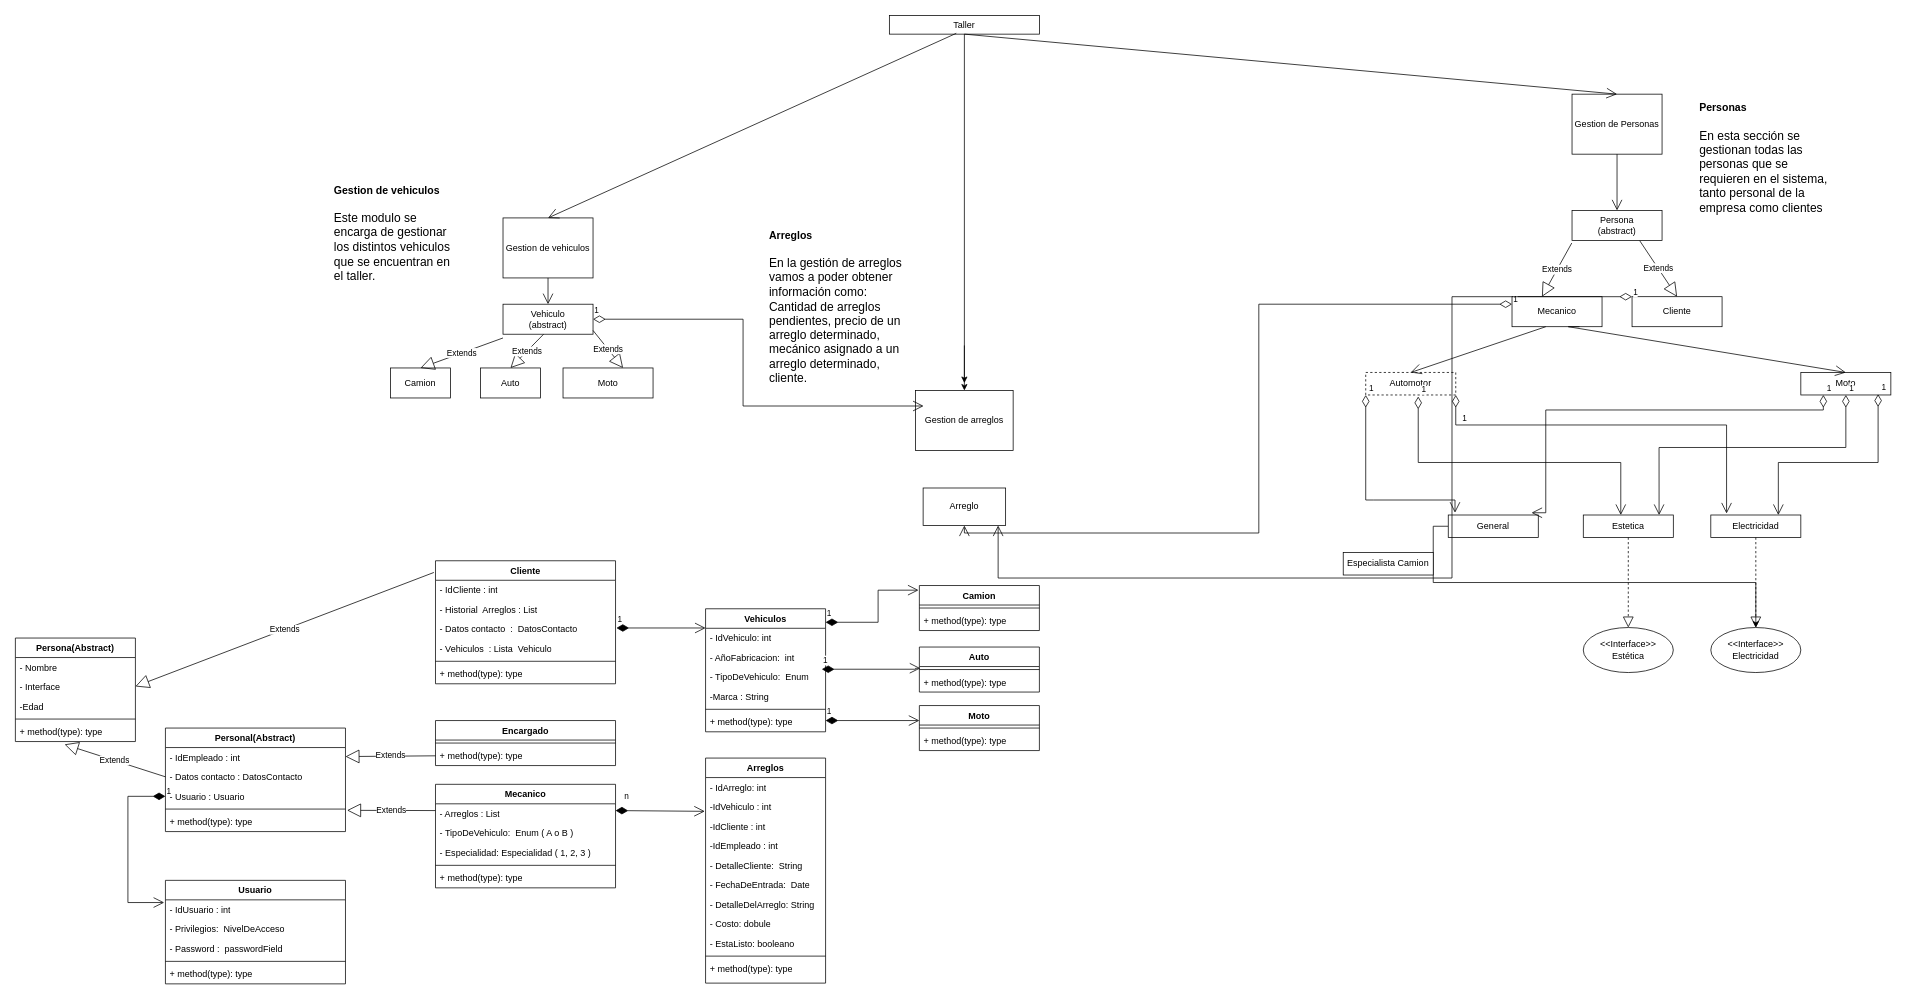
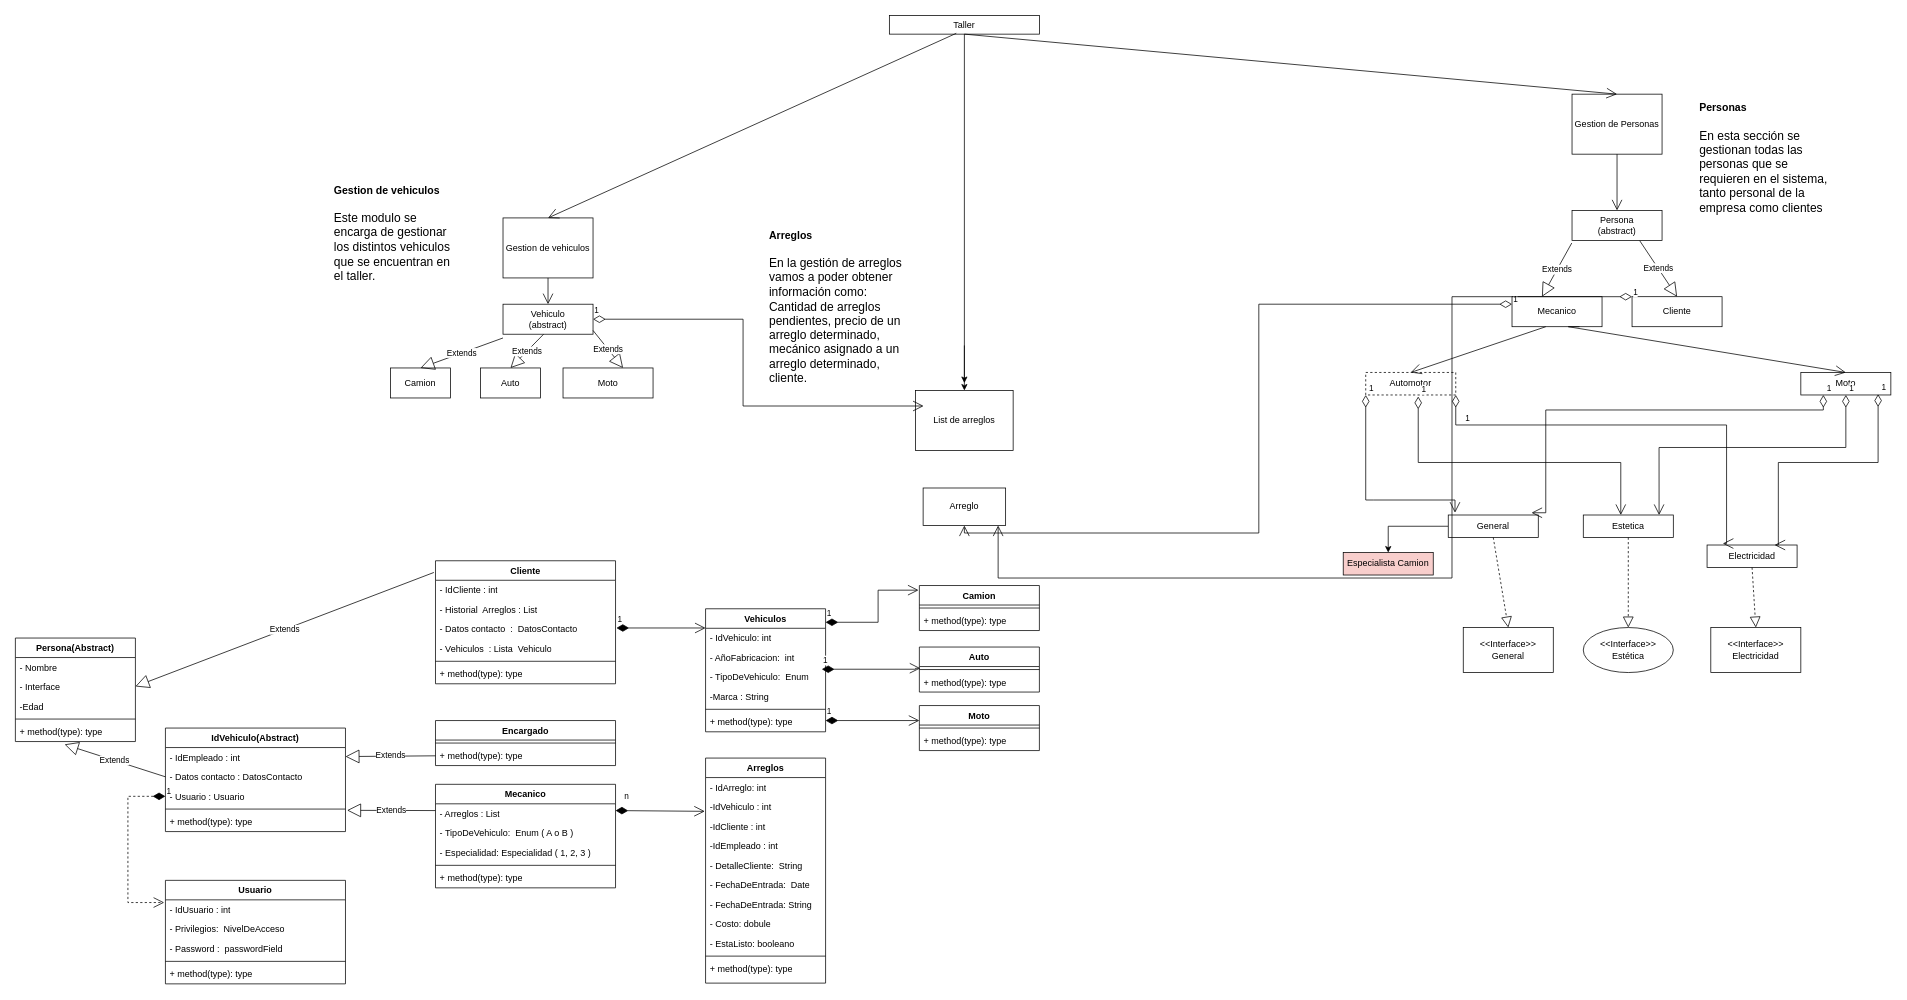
(964, 420) -> (964, 420)
(1755, 526) -> (1752, 556)
(1388, 564) -> (1388, 564)
none -> (1500, 577)
(1587, 582) -> (1401, 526)
none -> (1508, 650)
(1755, 650) -> (1755, 650)
(255, 739) -> (255, 739)
(128, 854) -> (128, 854)
(766, 910) -> (766, 905)
